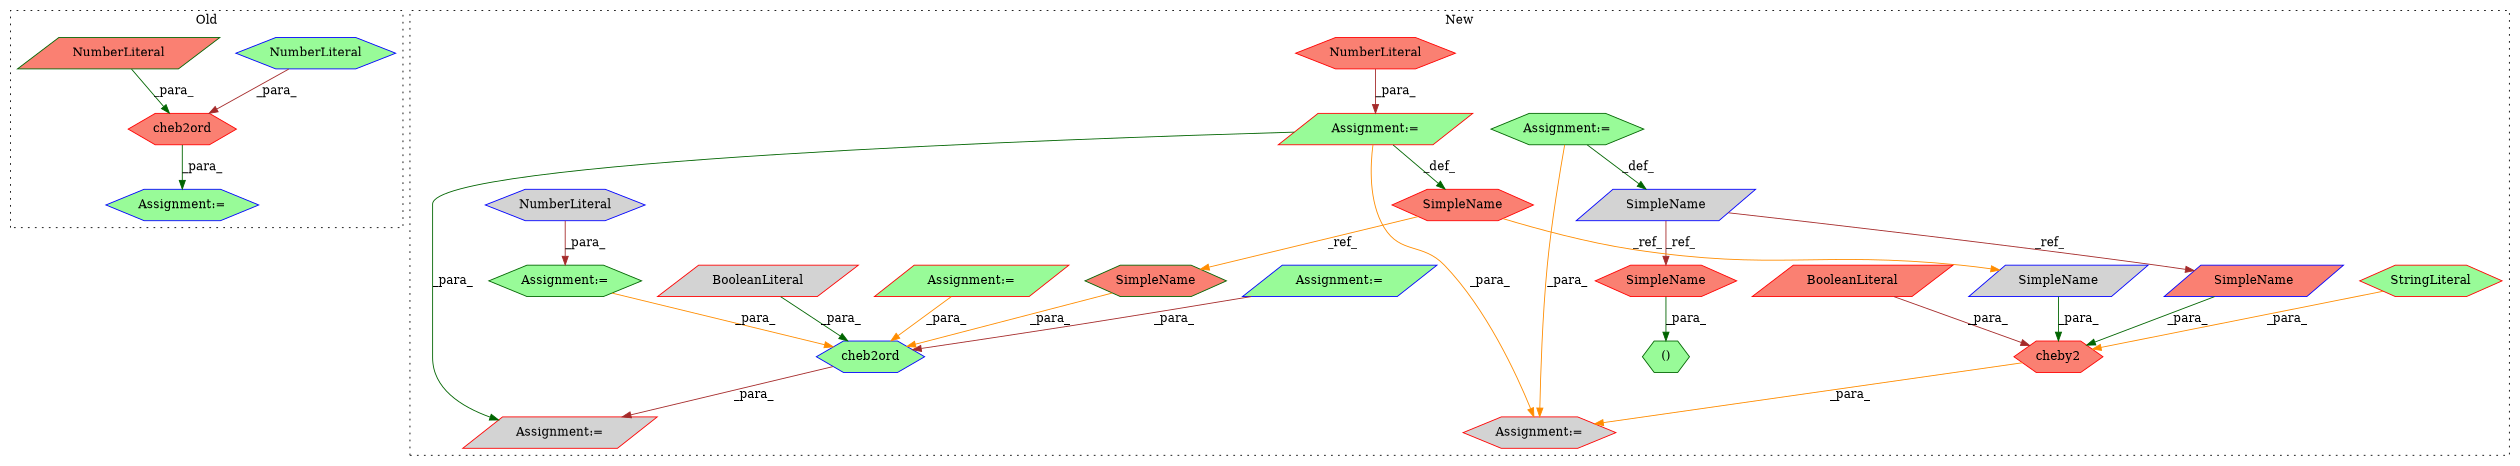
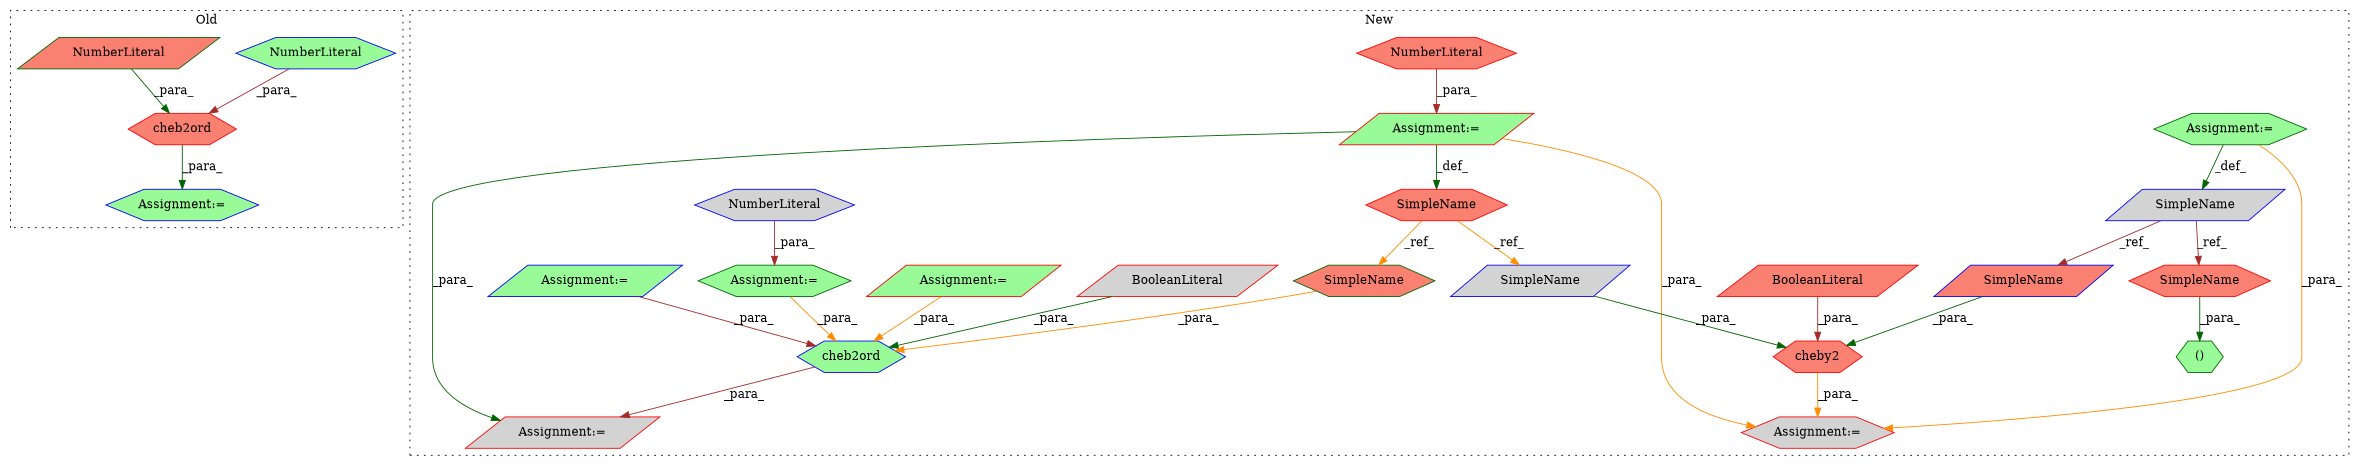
(2431, 281) -> none
